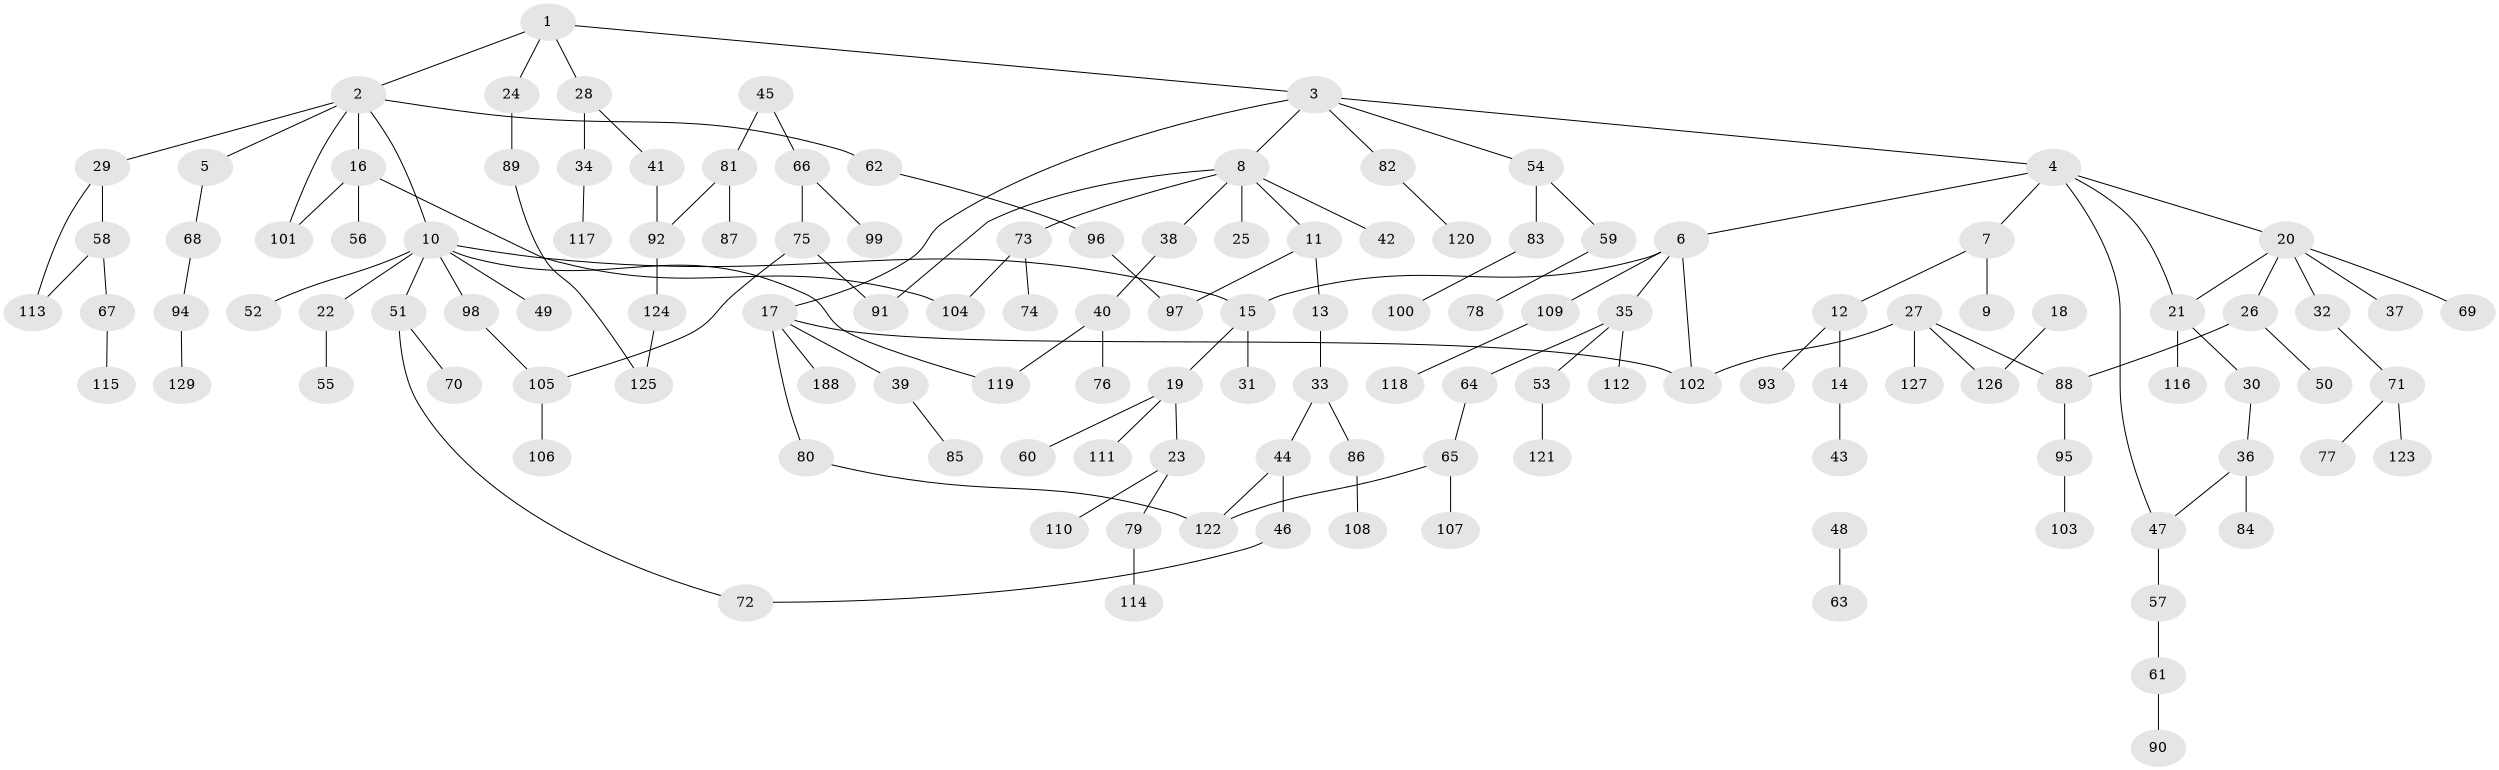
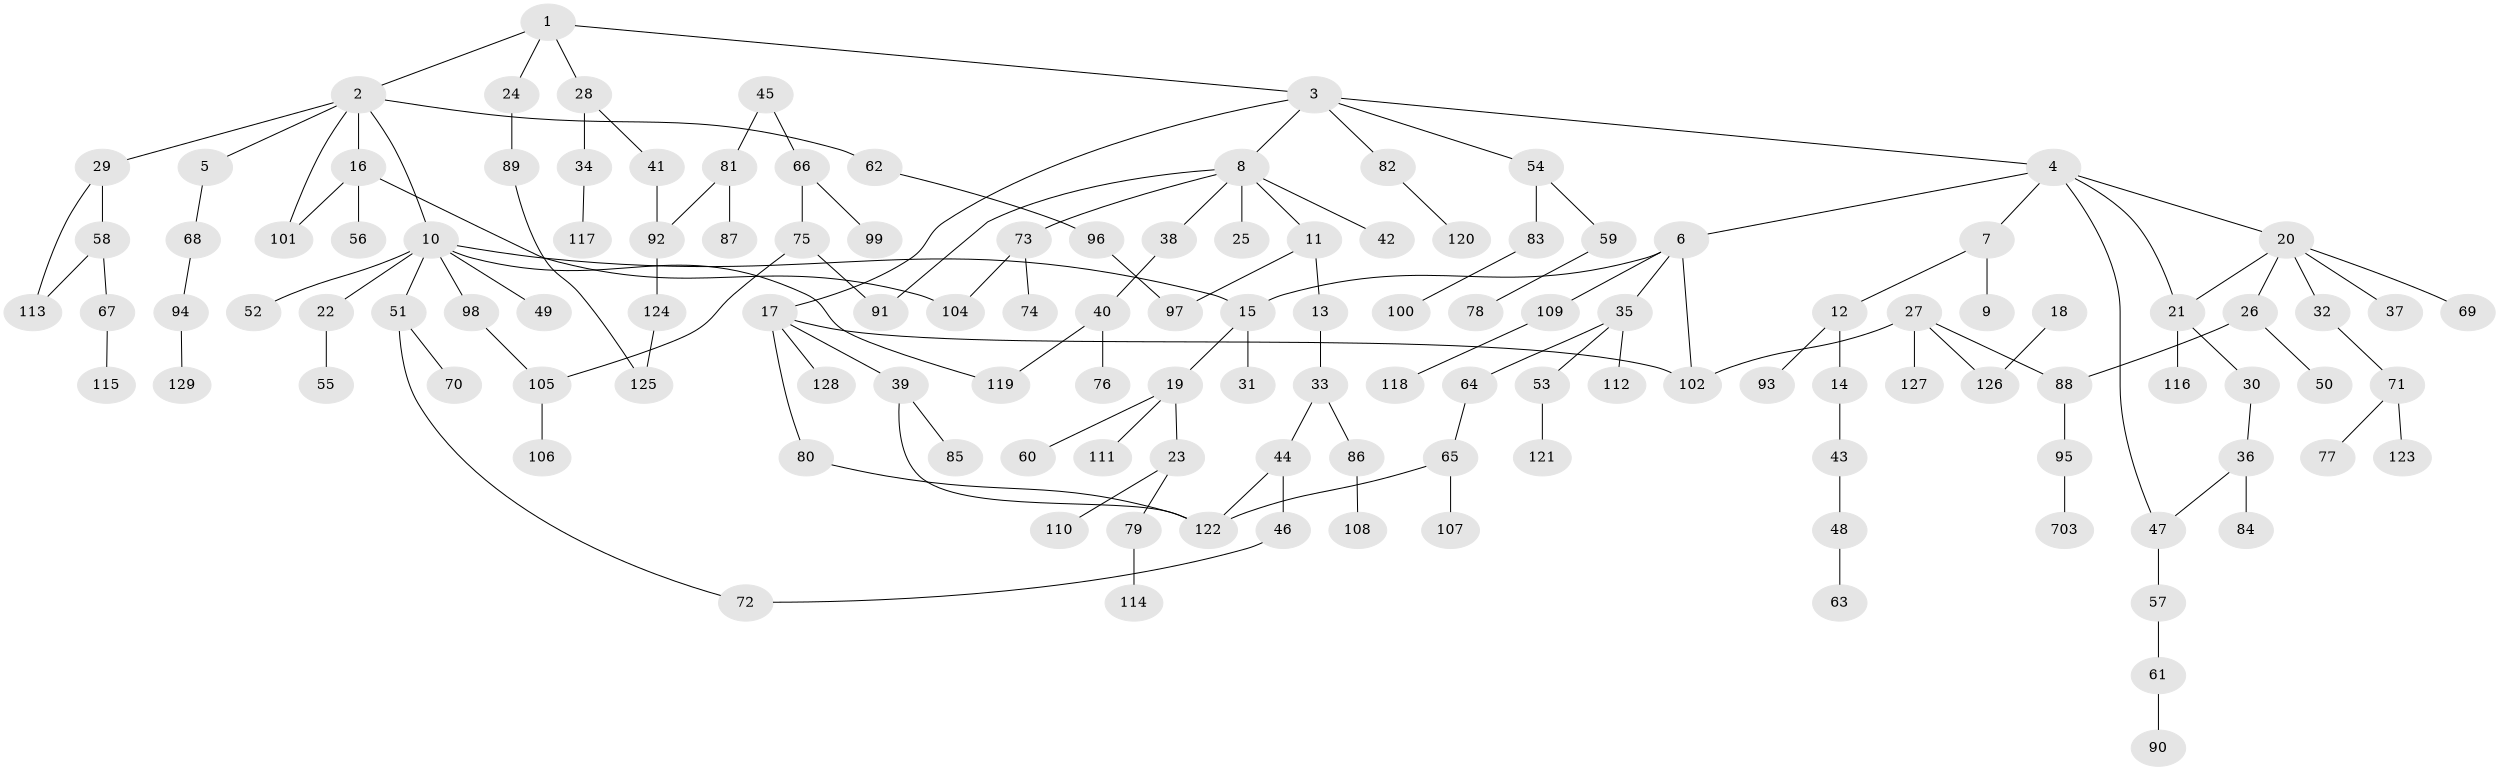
(826, 385) -> (826, 385)
none -> (1840, 494)
none -> (1013, 501)
(2065, 530) -> (2065, 530)
